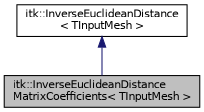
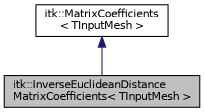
(102, 21) -> (102, 21)
